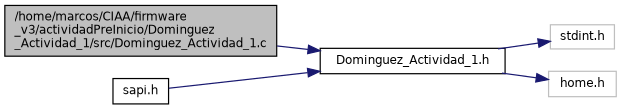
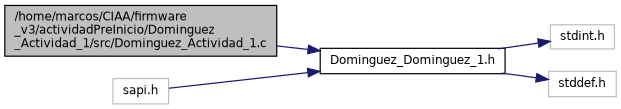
(413, 61) -> (413, 61)
(582, 84) -> (582, 84)
(141, 91) -> (141, 91)
